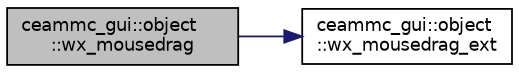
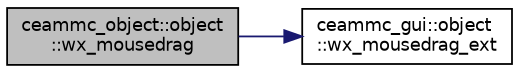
(123, 36) -> (123, 36)
